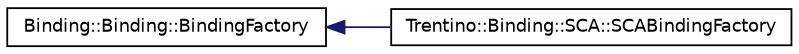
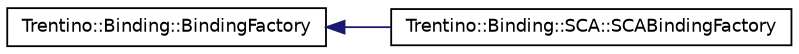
(167, 27) -> (167, 27)
